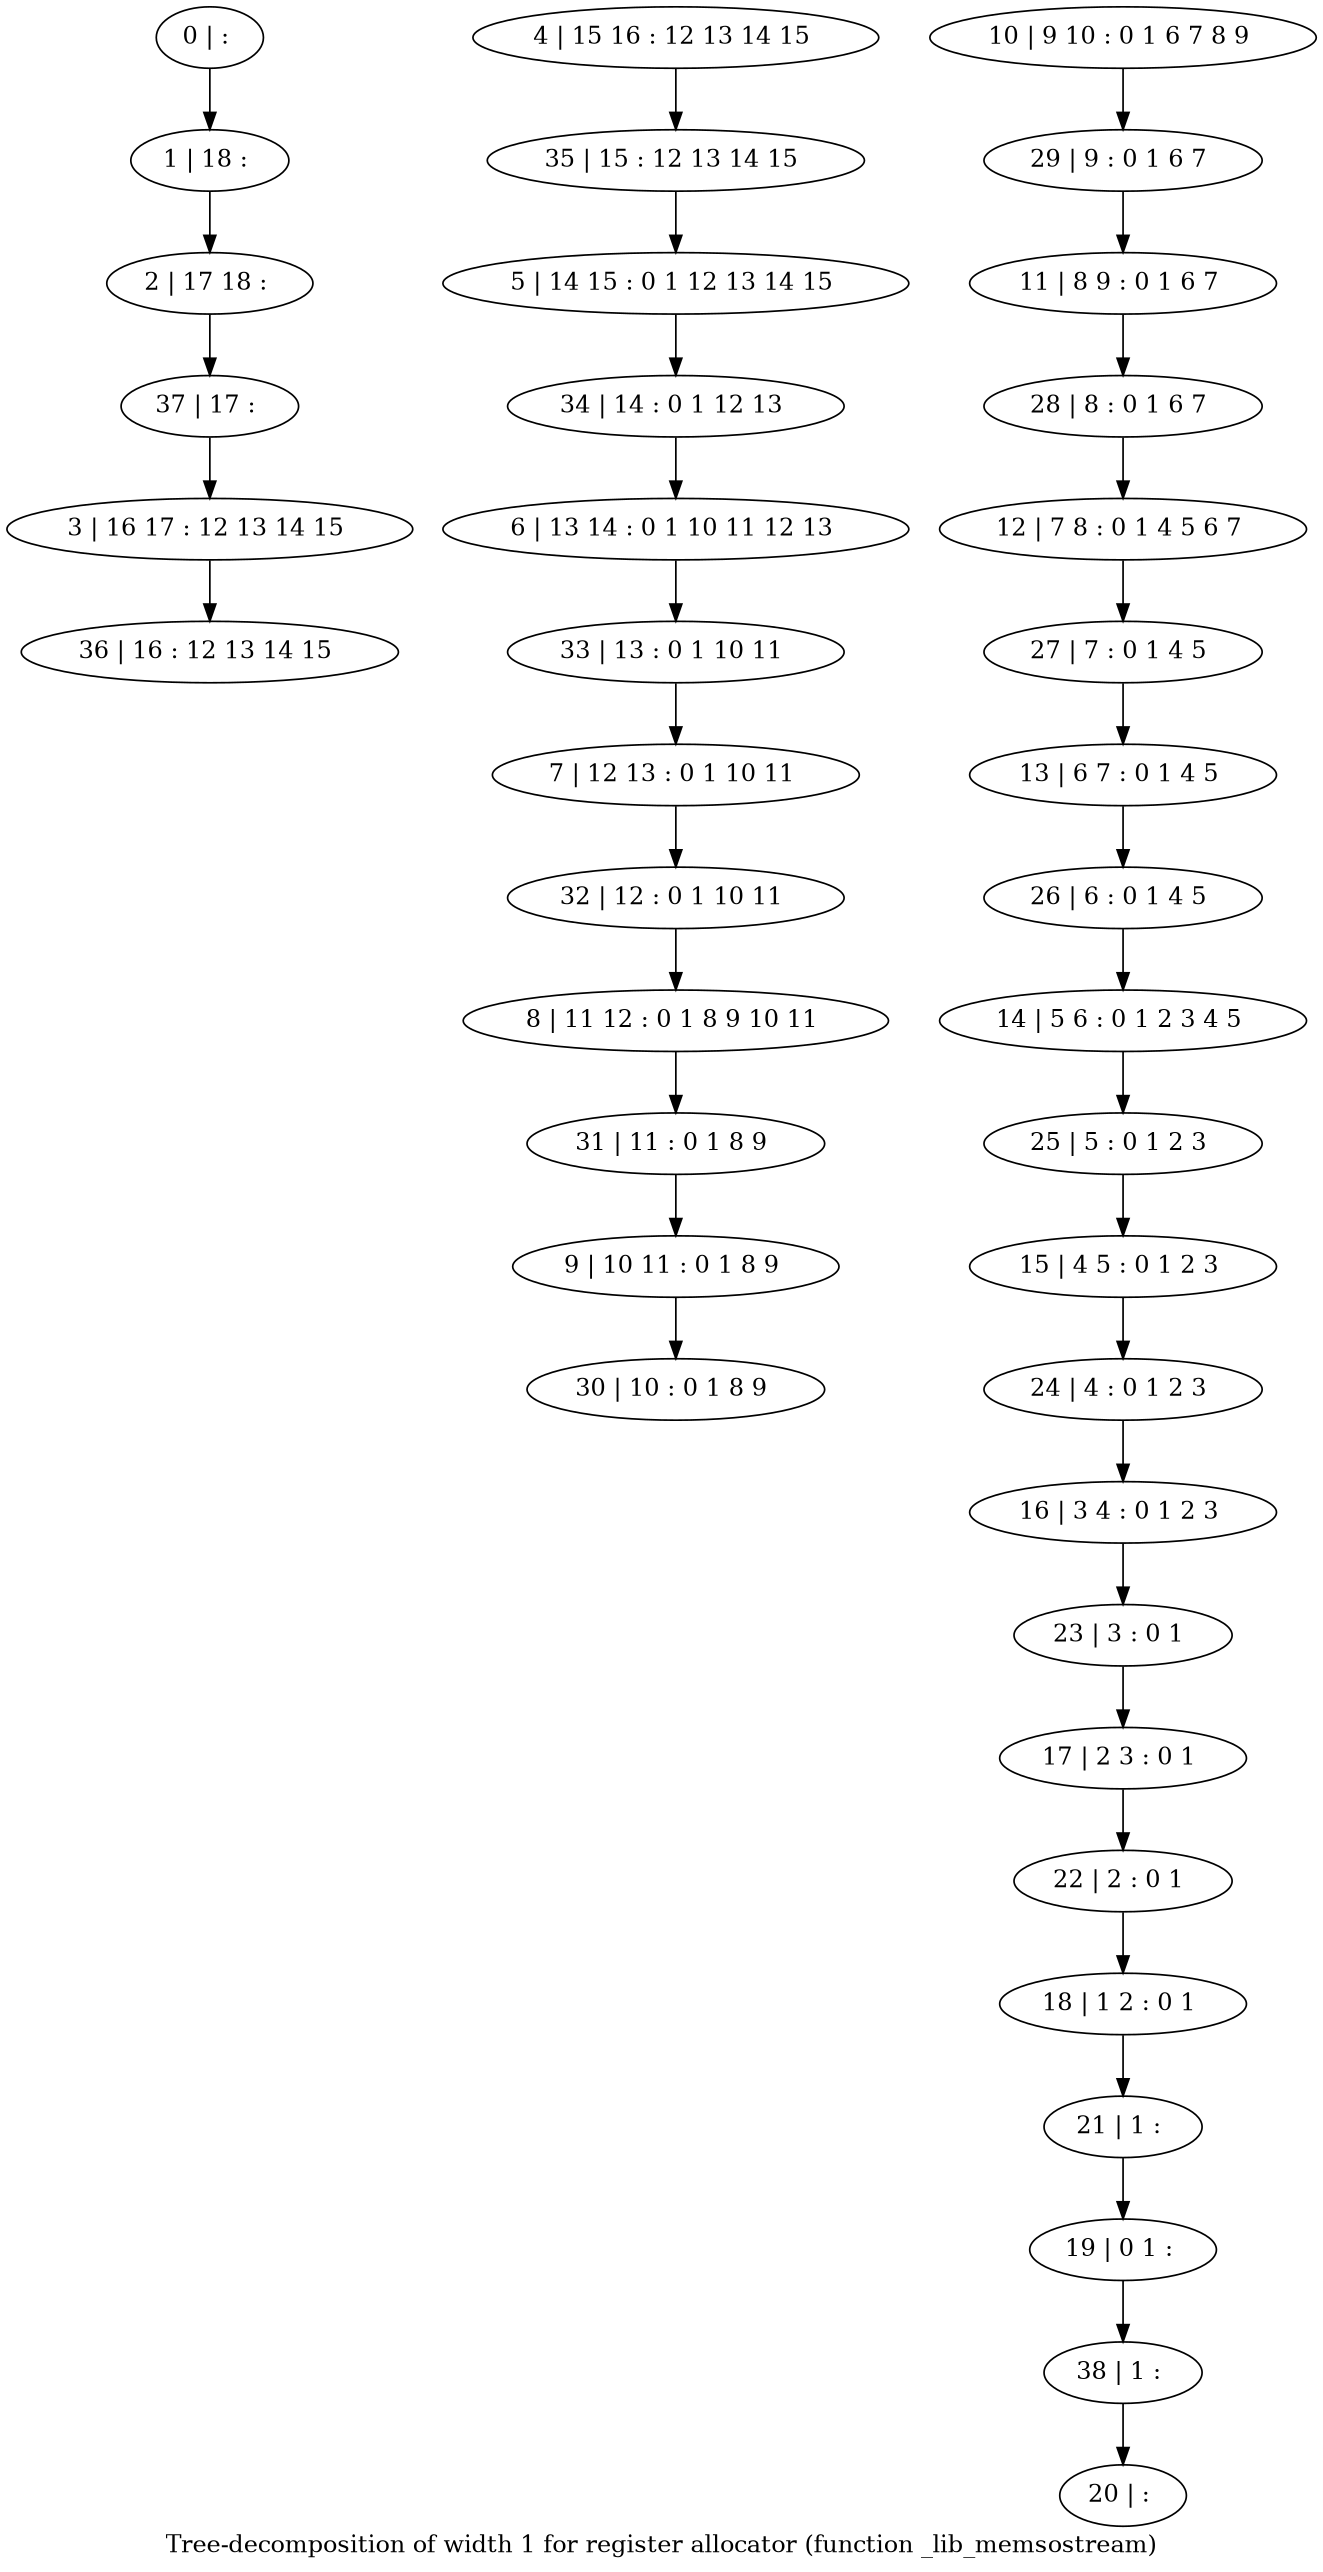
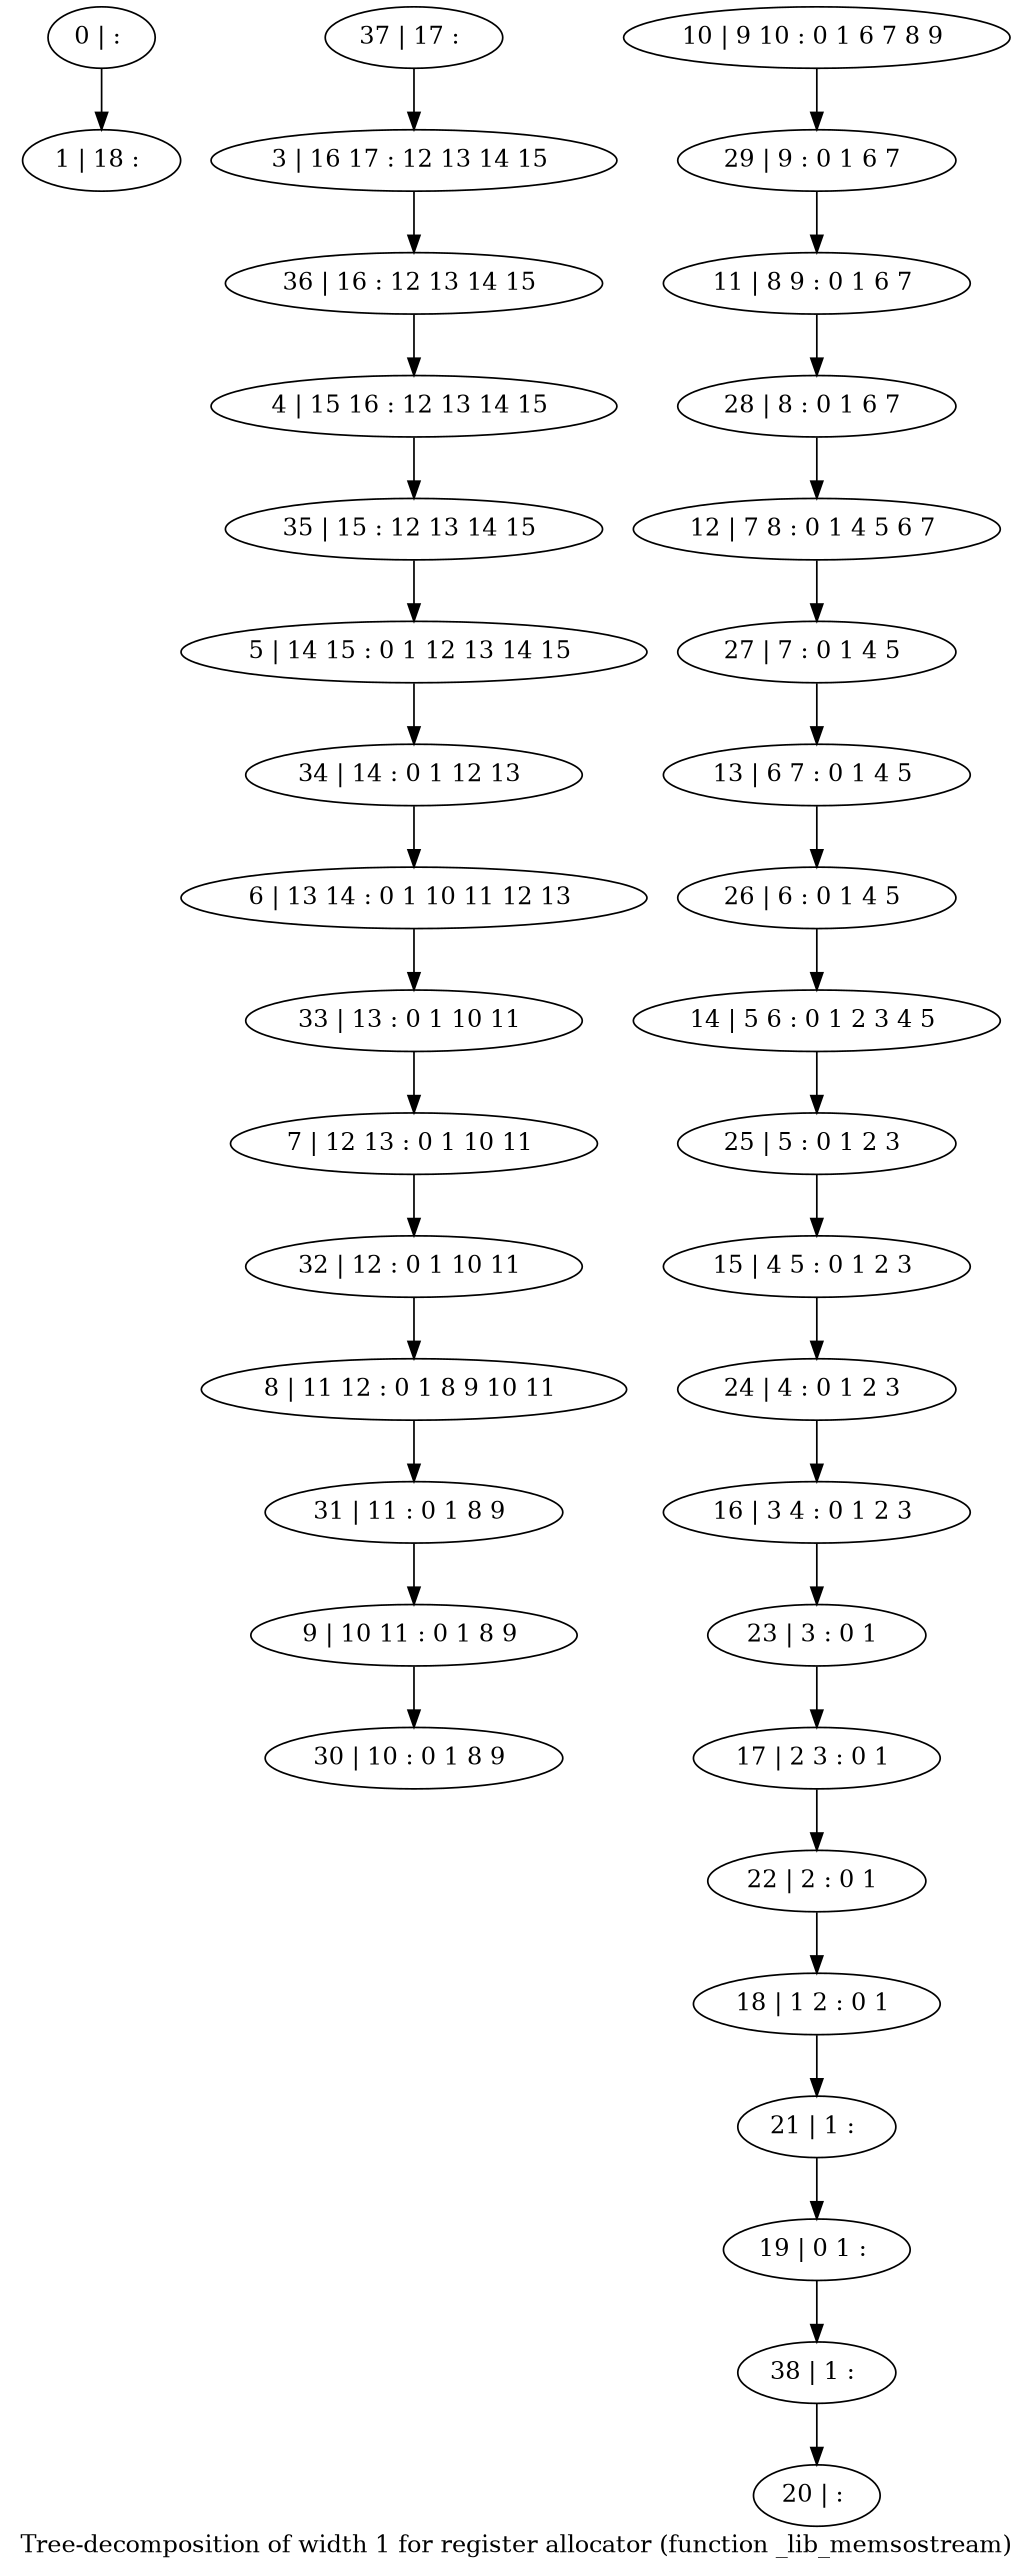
(210, 283) -> none
none -> (414, 336)
